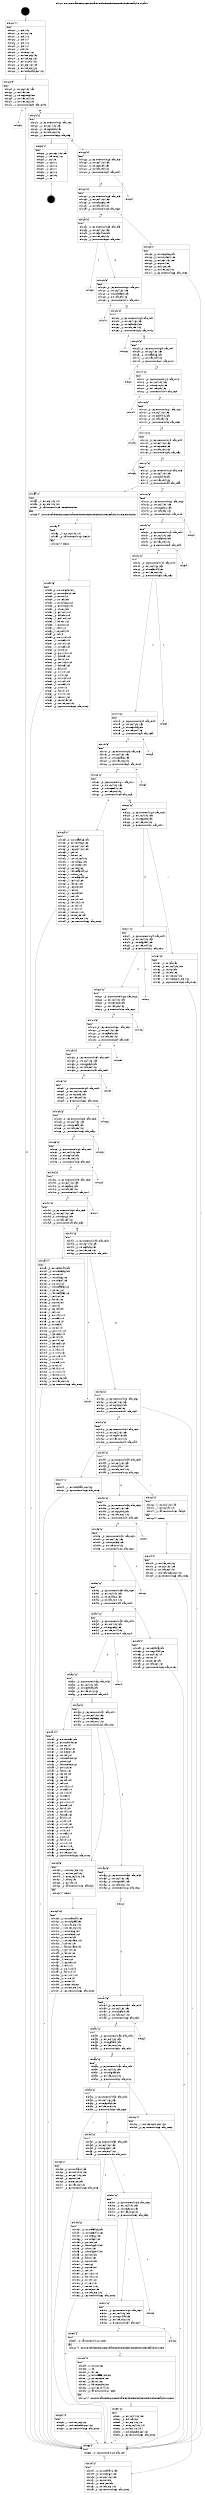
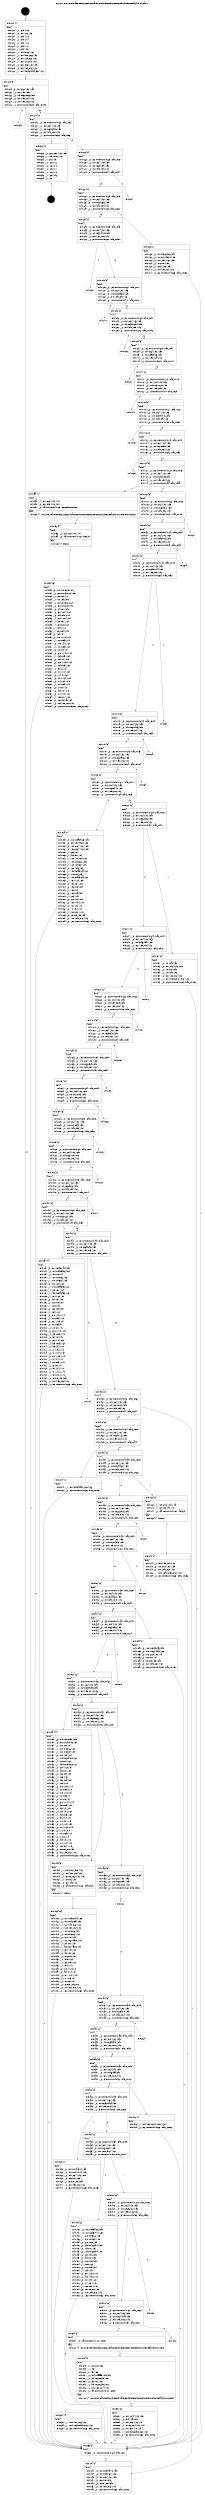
(104, 2459) -> (106, 2458)
